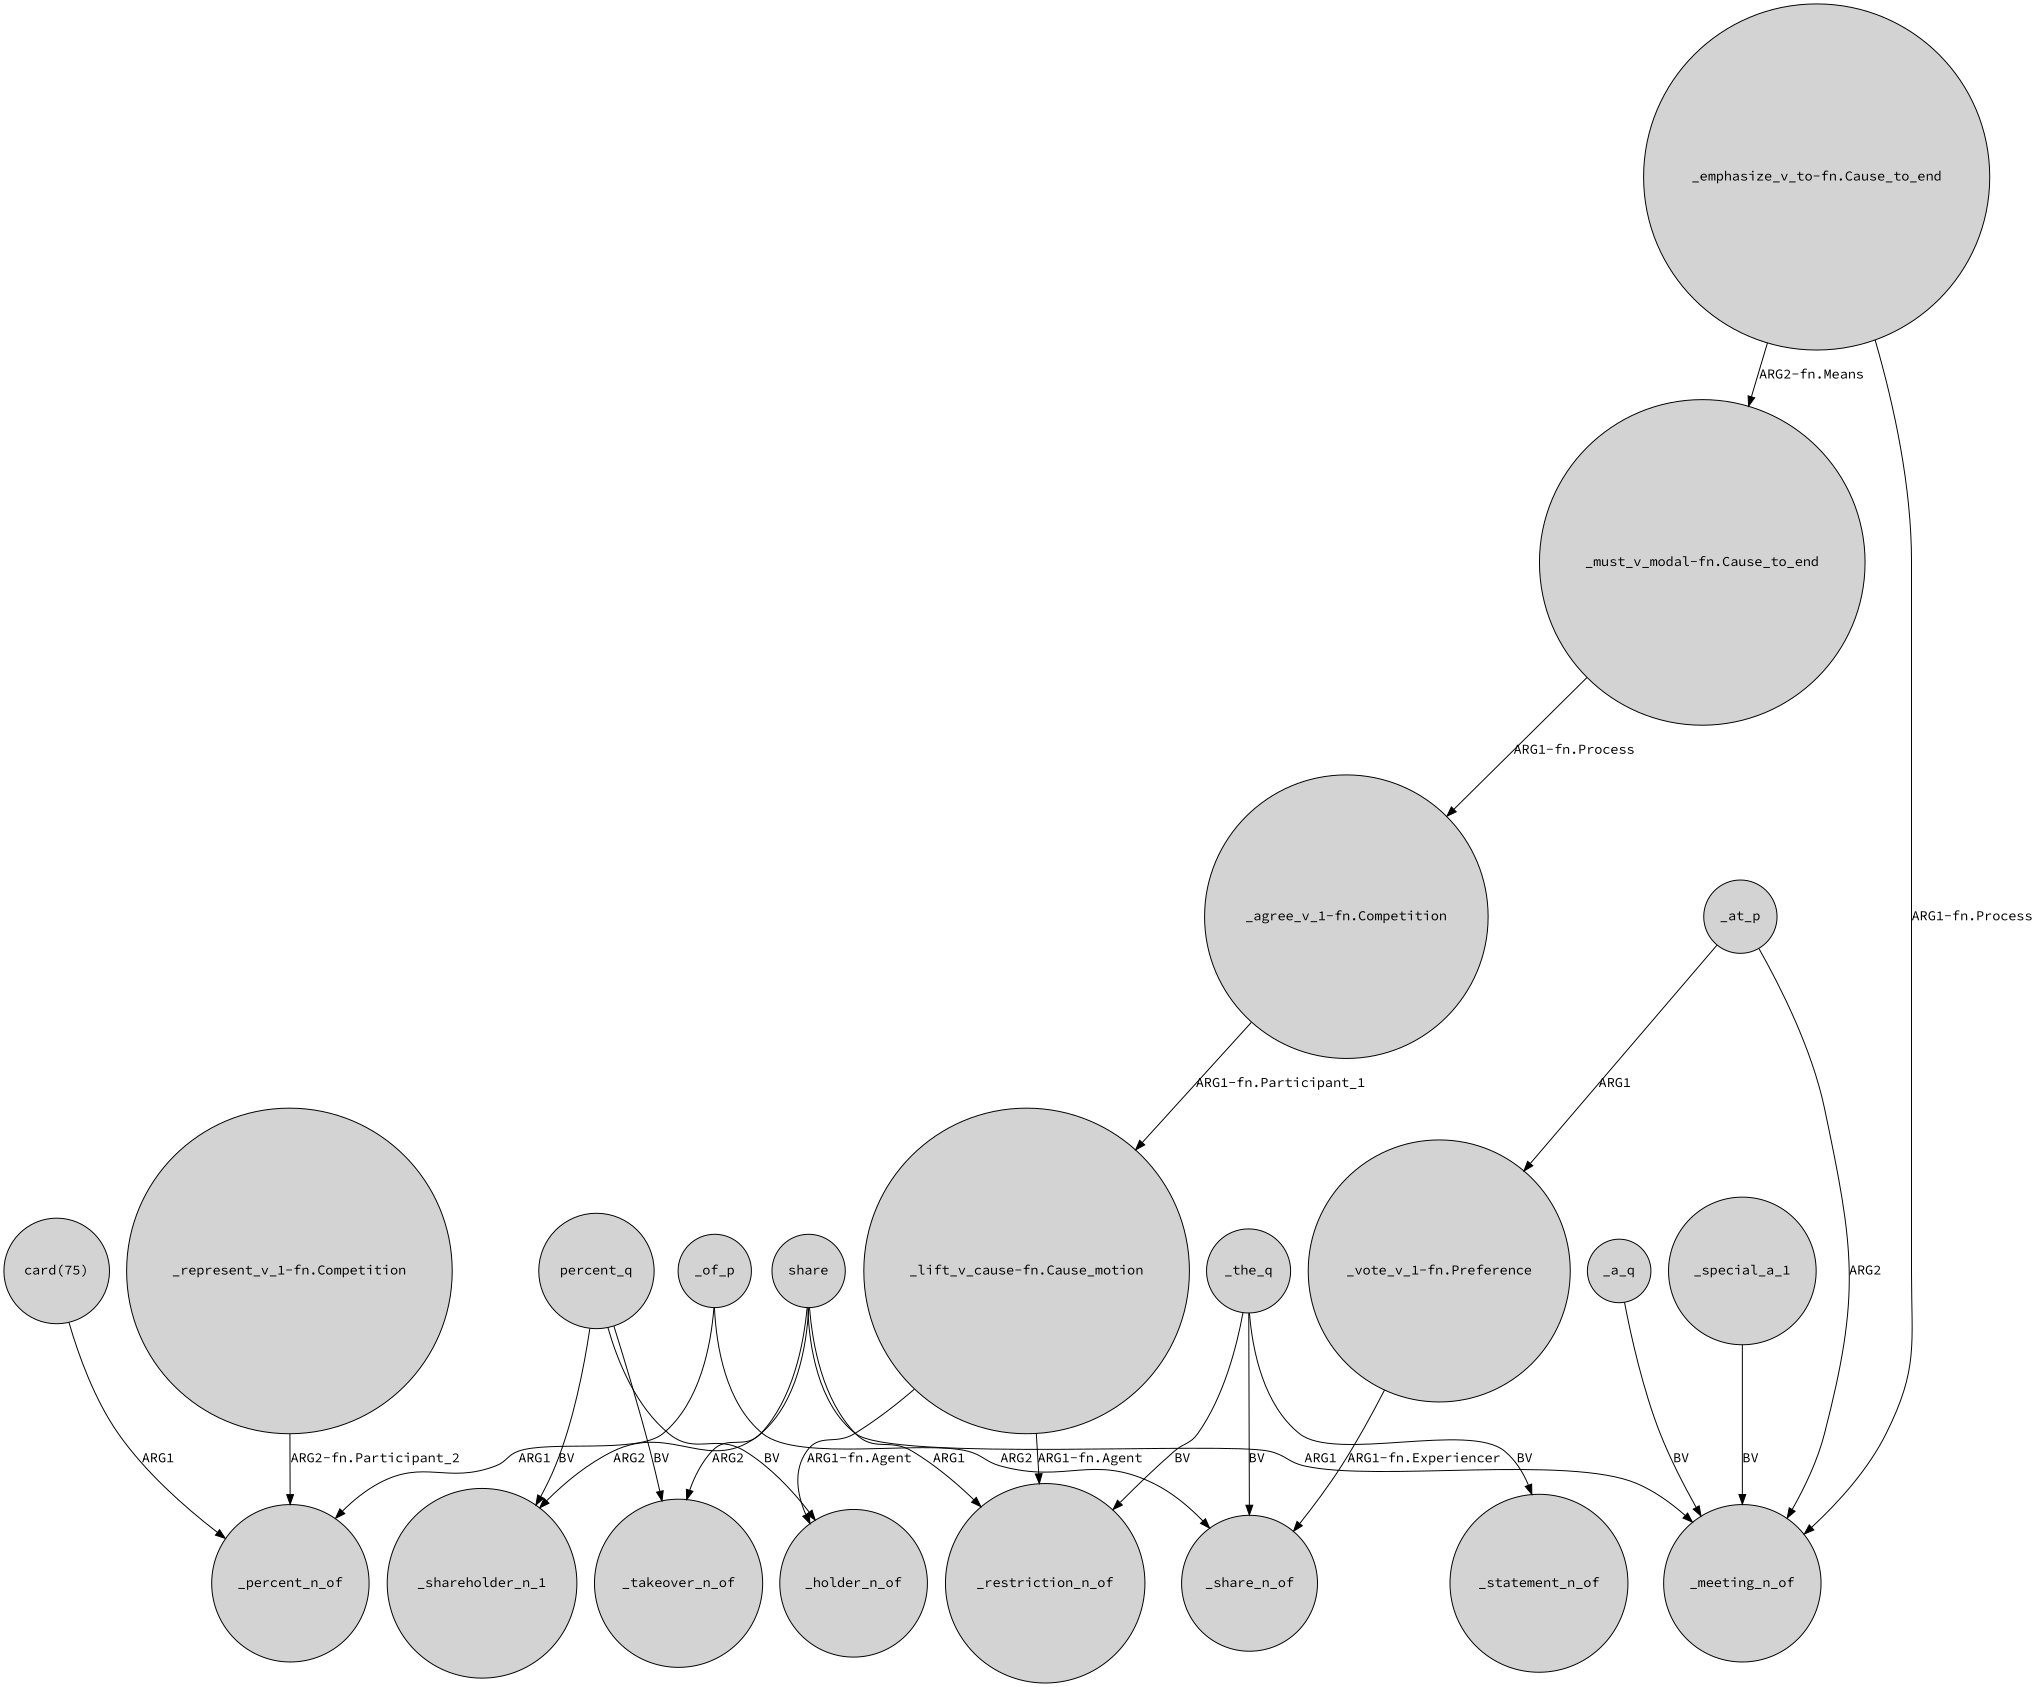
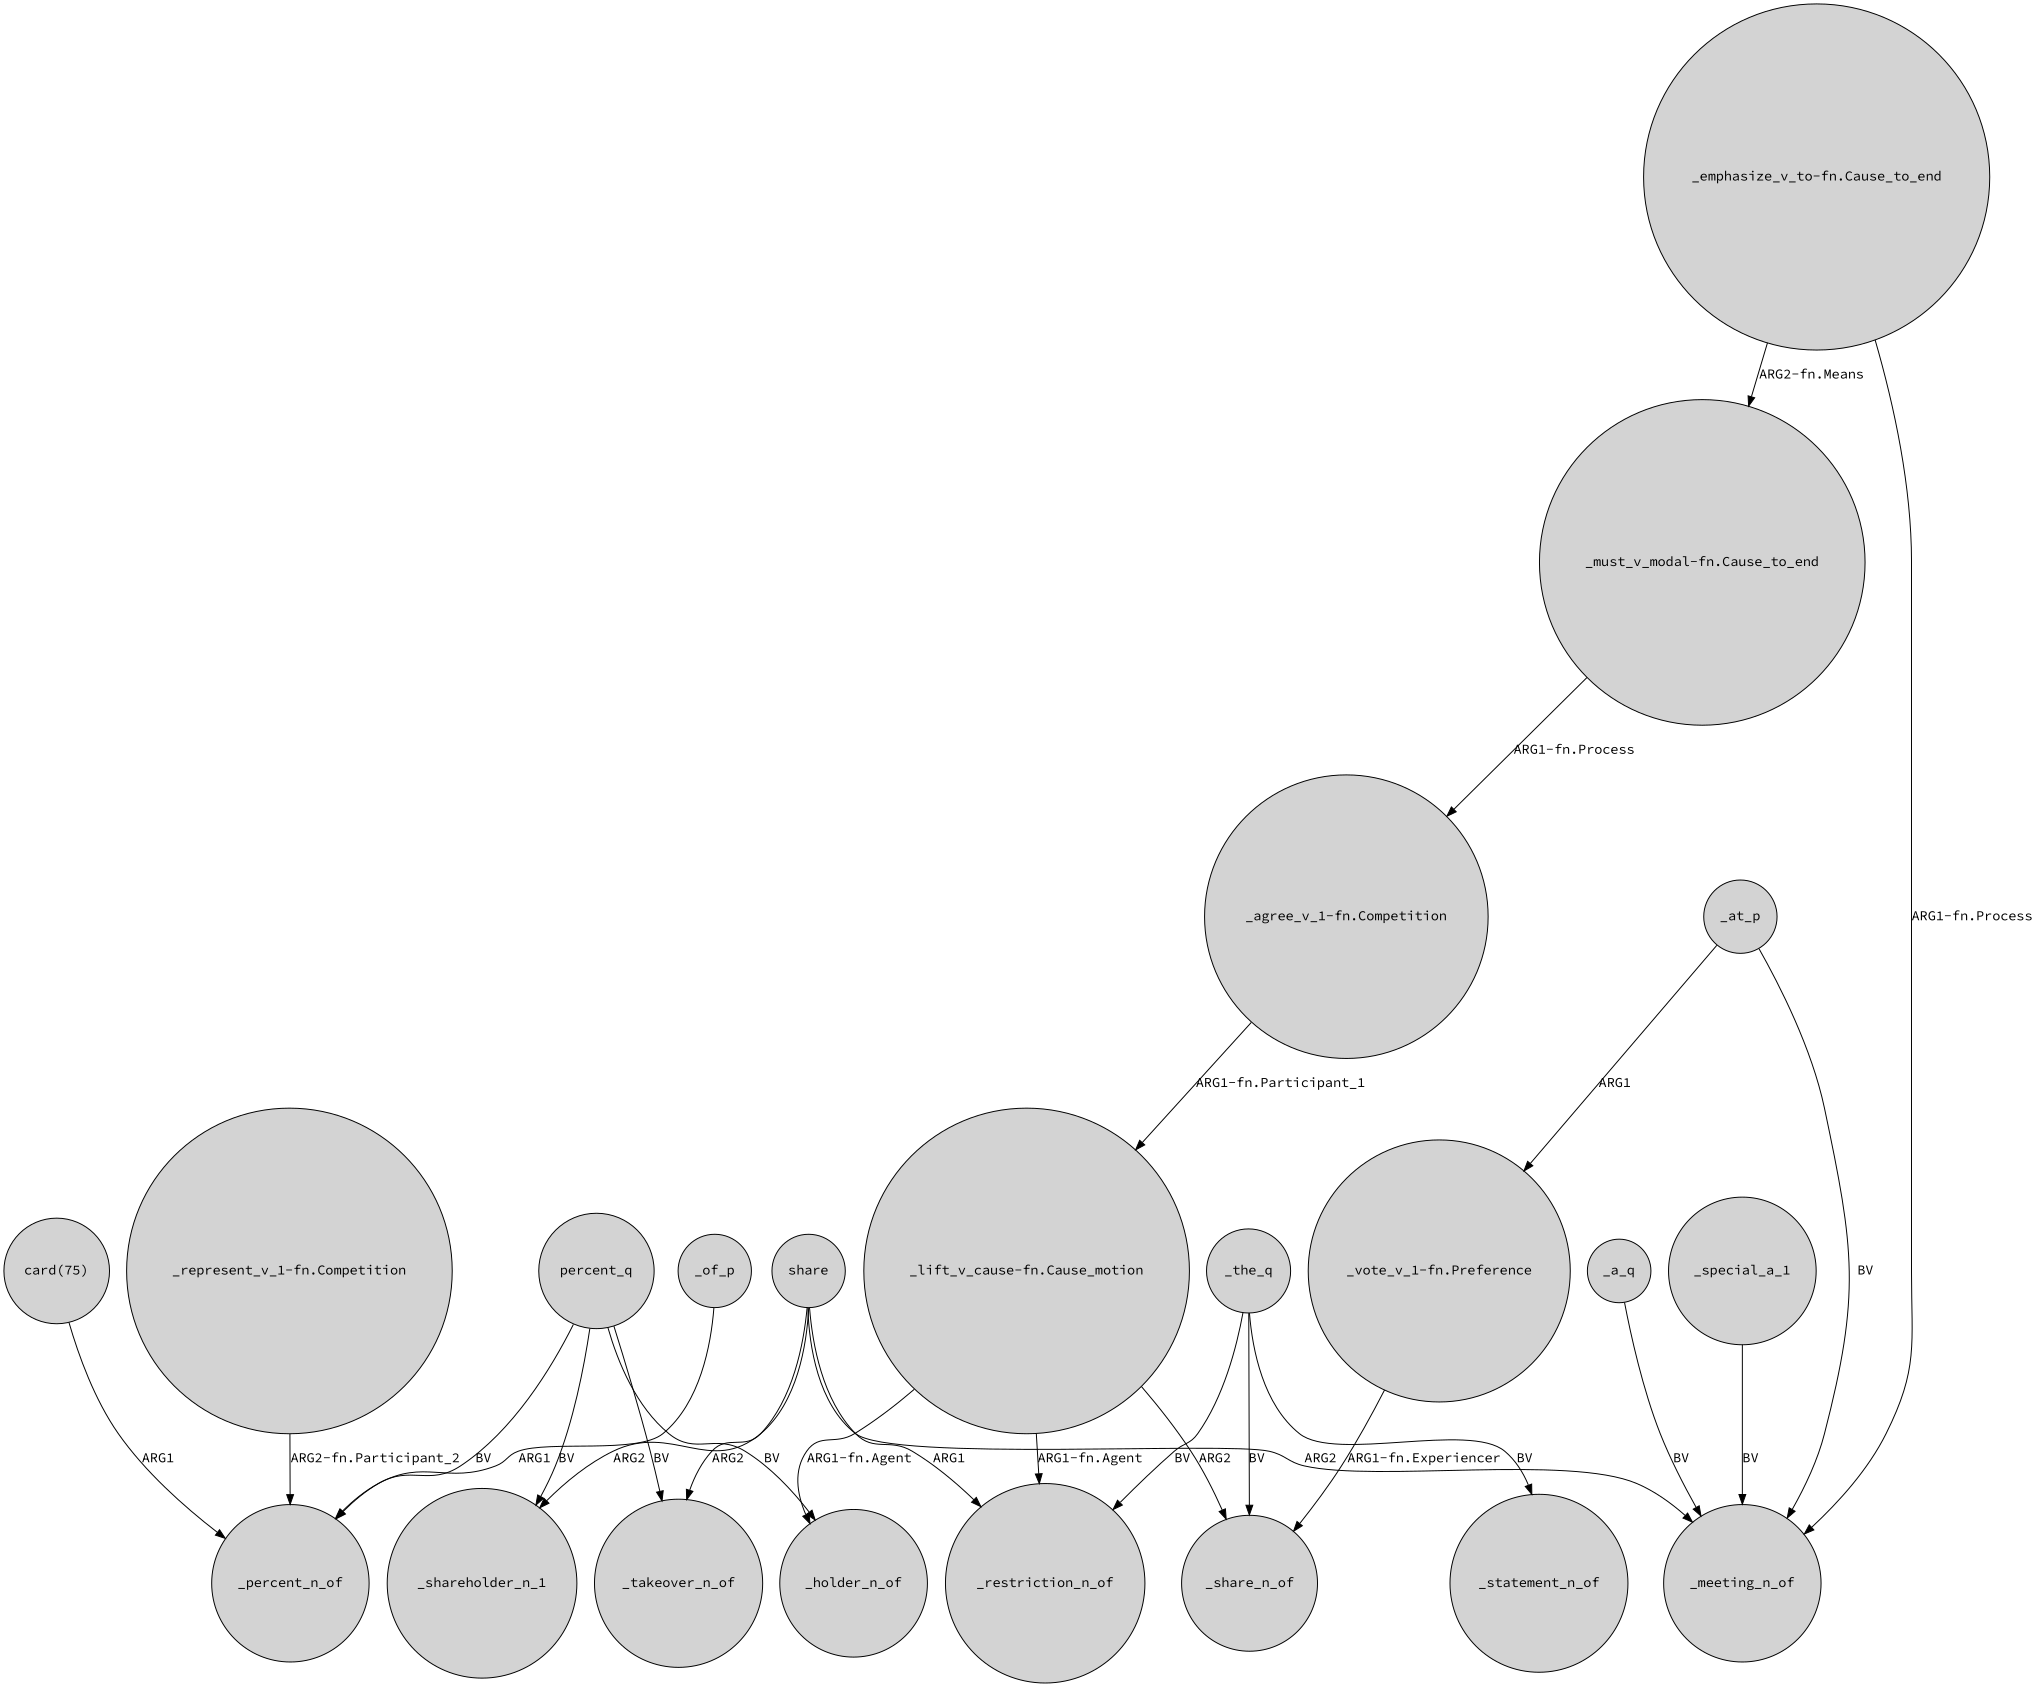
(1866, 1271) -> (1866, 1271)
(862, 1449) -> (1180, 1436)
none -> (481, 1450)
(1321, 1459) -> (1321, 1459)
